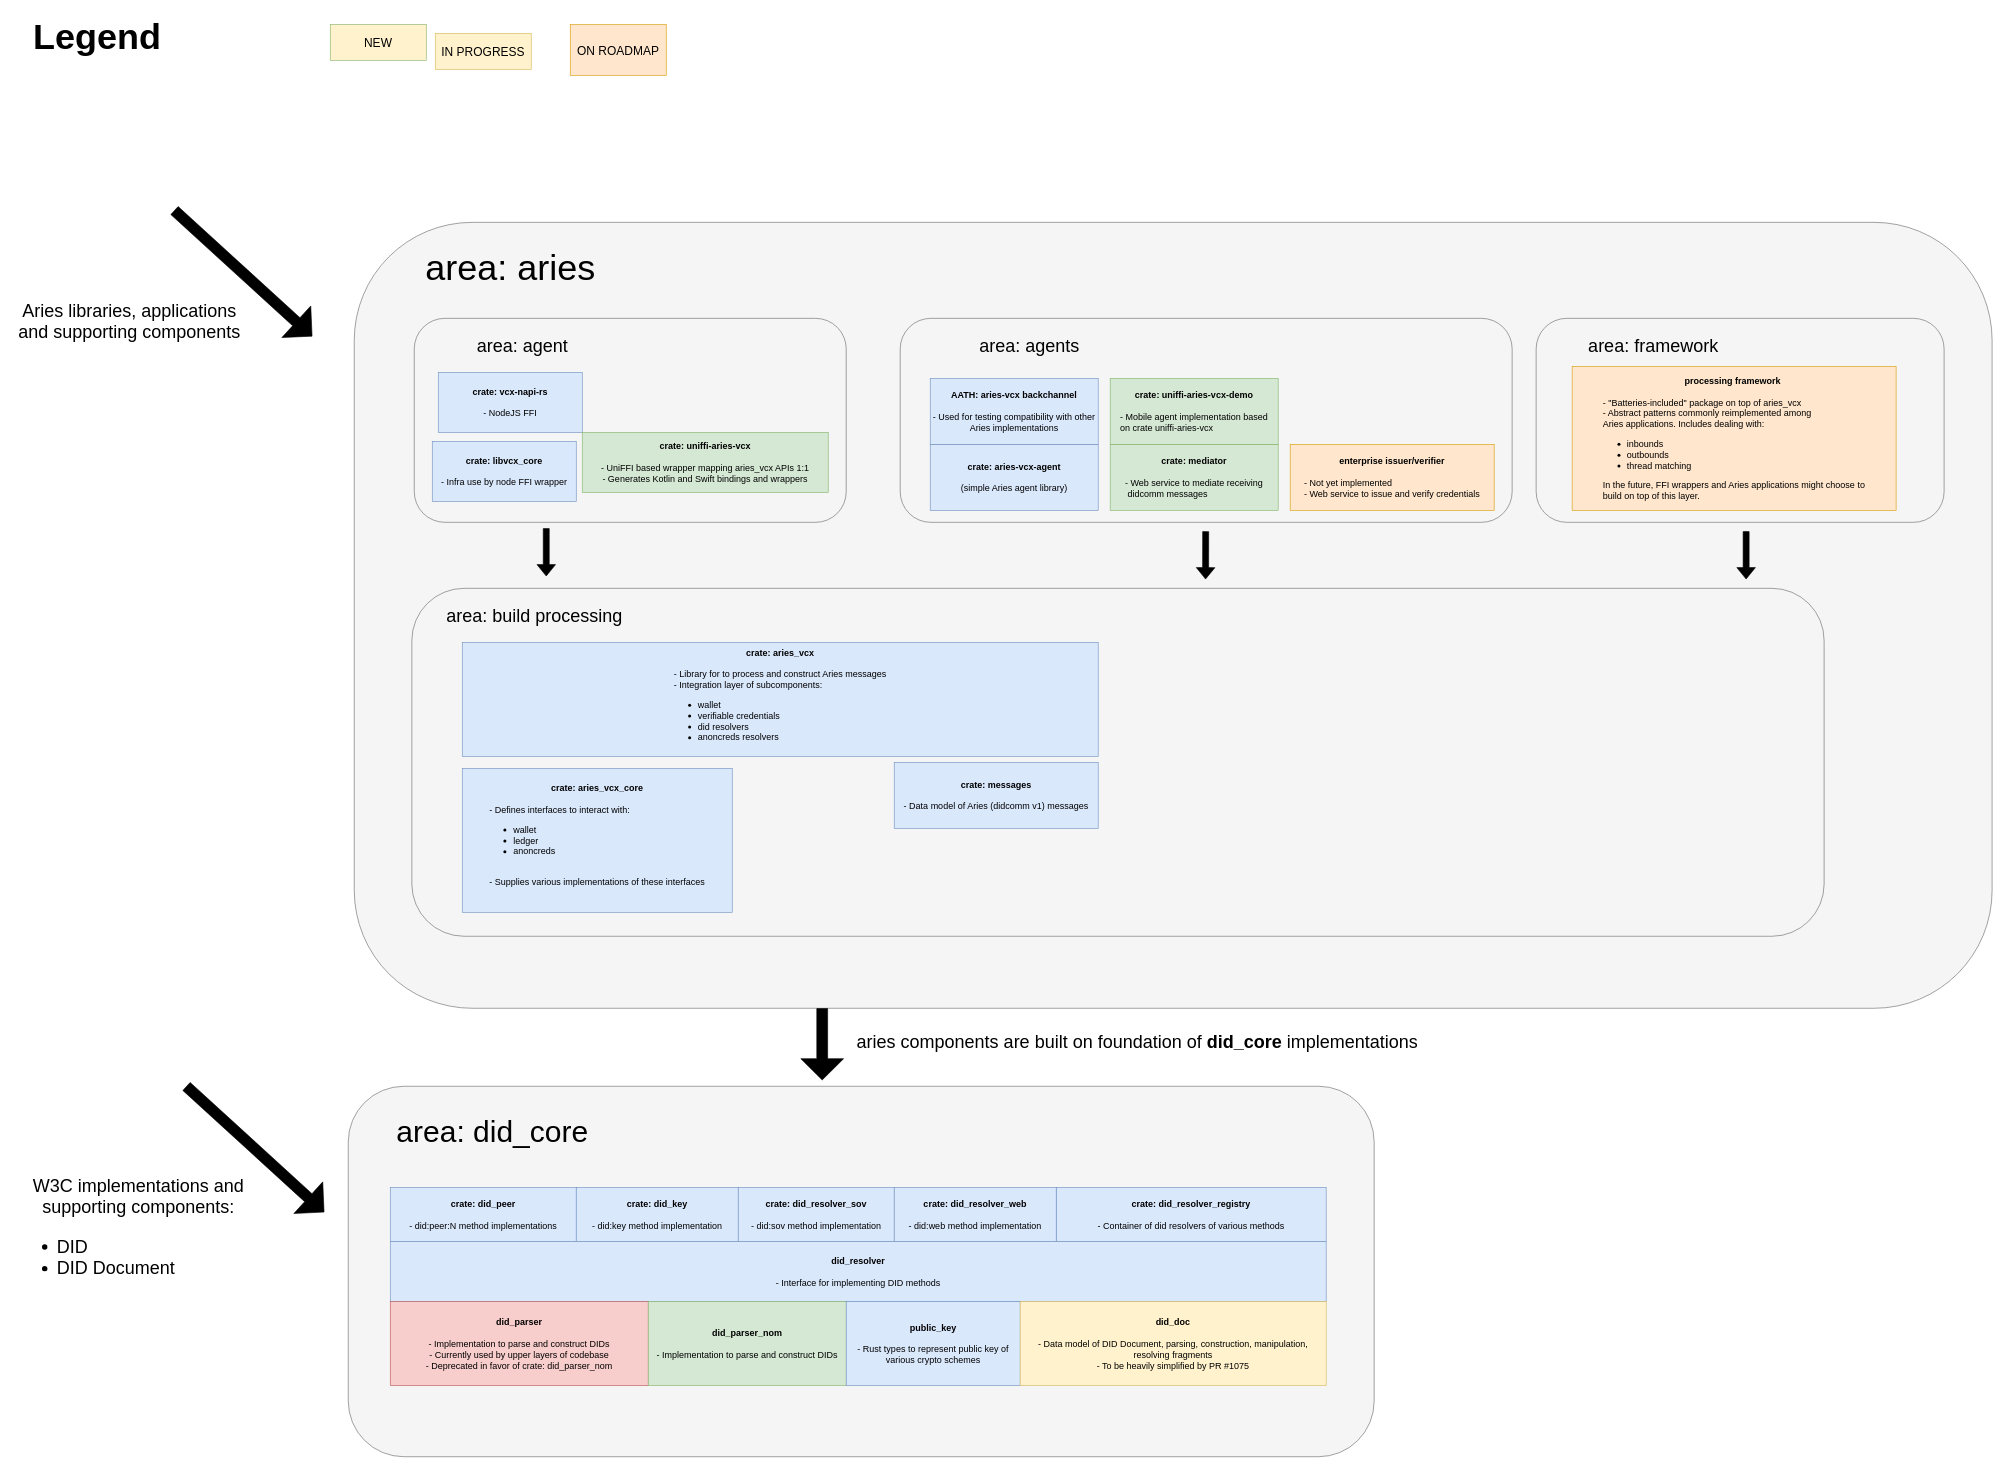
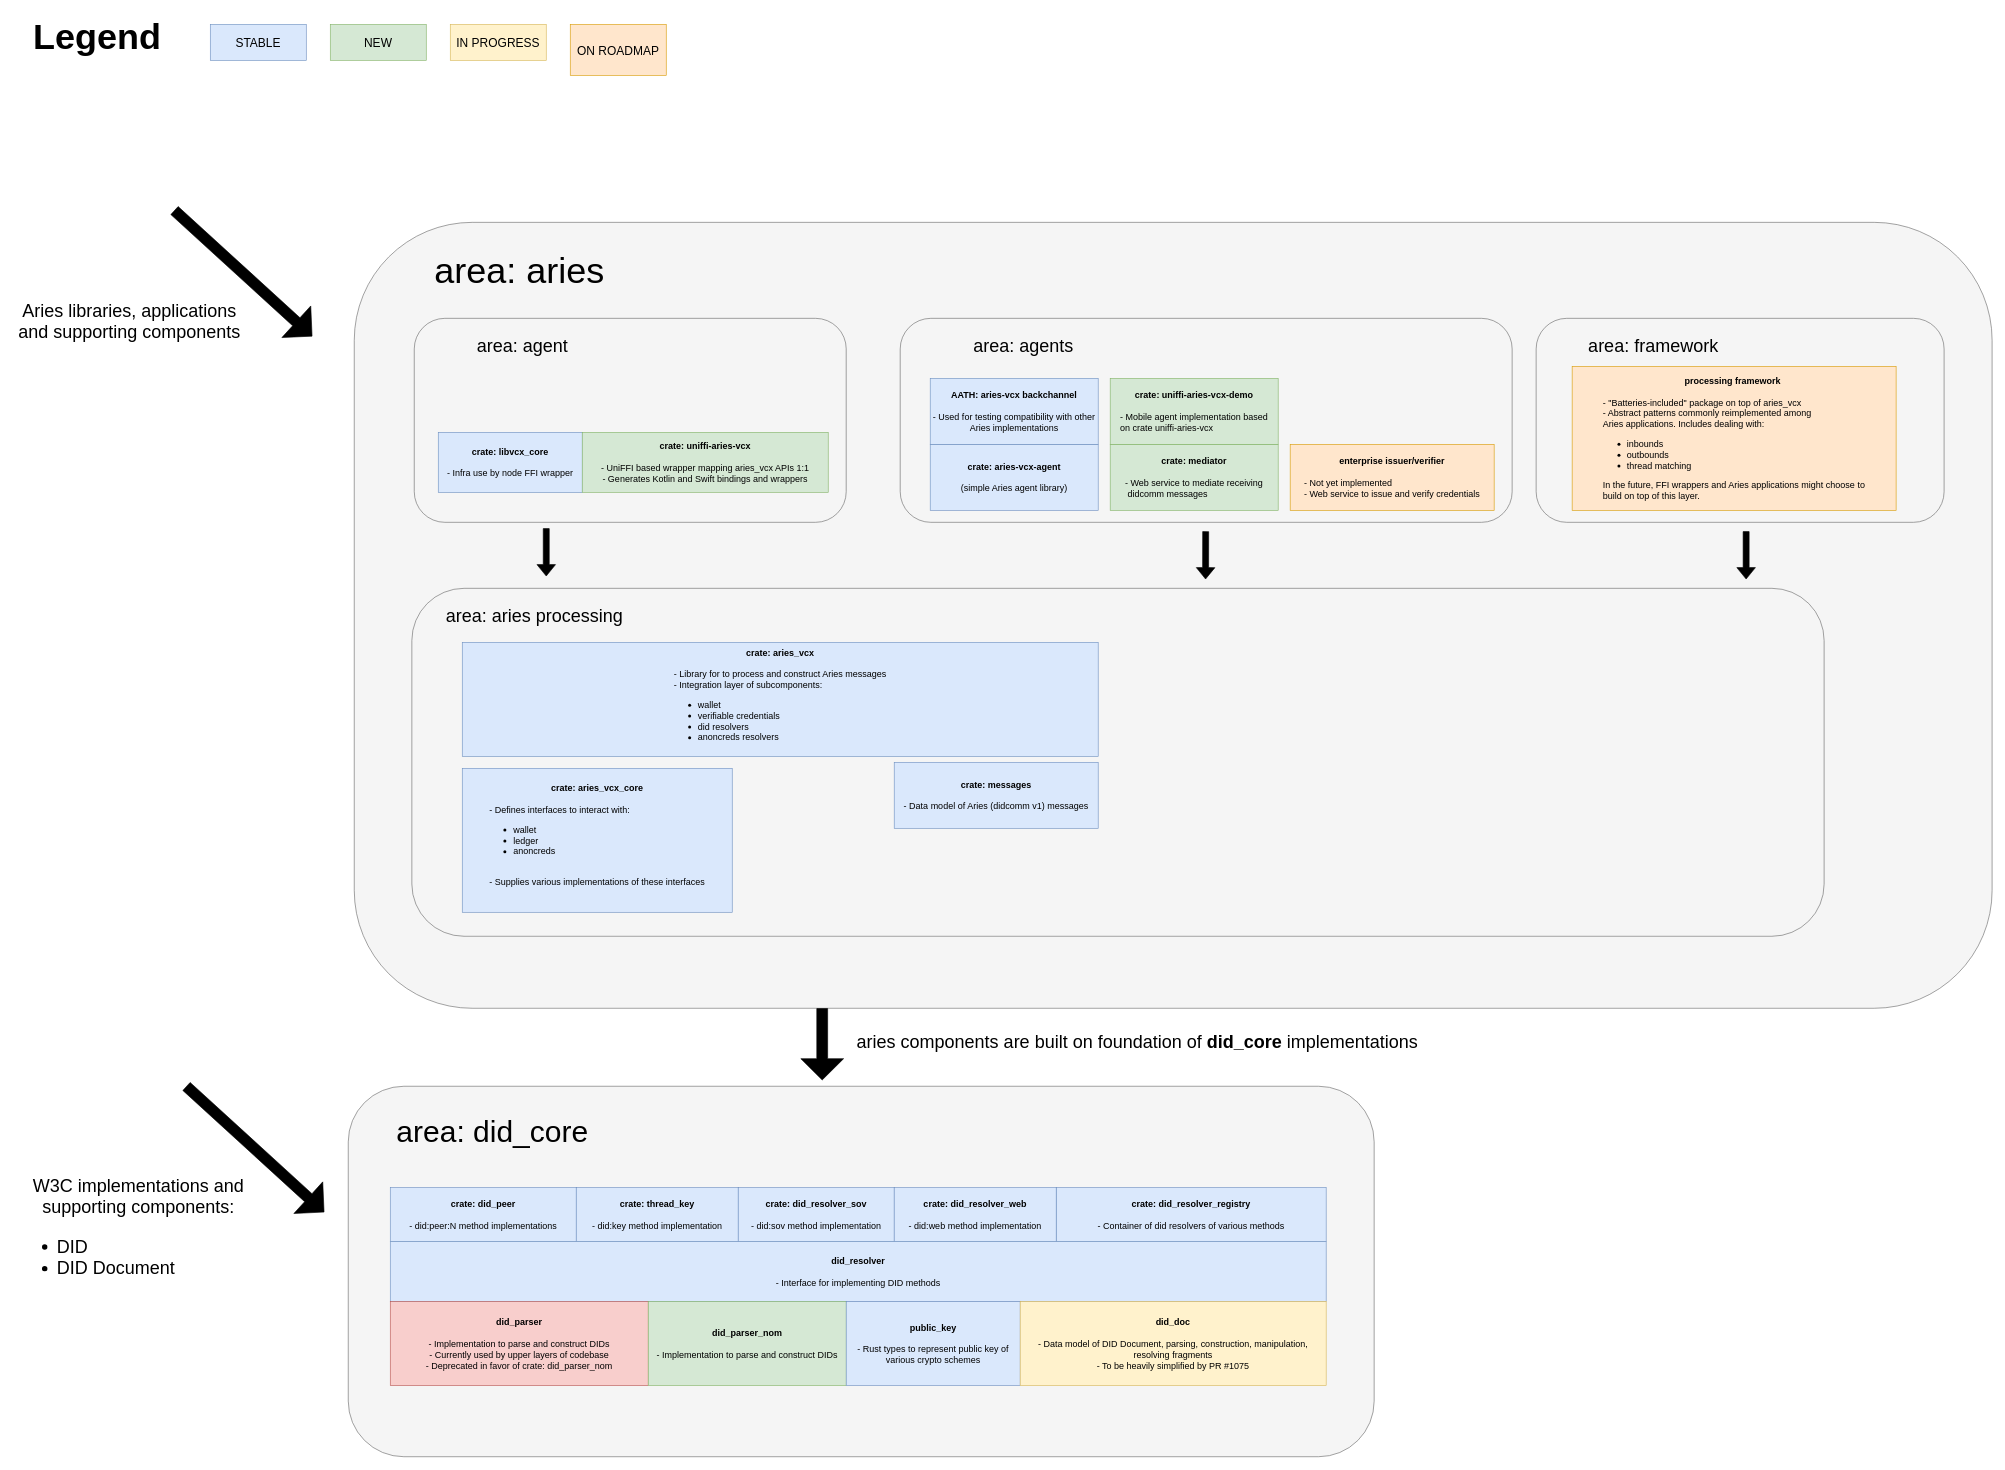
none -> (258, 42)
(378, 42) -> (378, 42)
(483, 51) -> (498, 42)
(510, 267) -> (519, 270)
(1029, 345) -> (1023, 345)
(510, 402) -> none
(504, 471) -> (510, 462)
(535, 615) -> (535, 615)
(657, 1215) -> (657, 1215)
